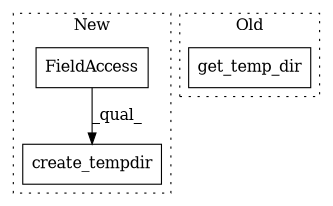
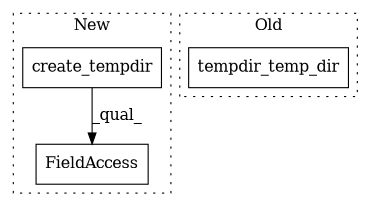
(250, 68) -> (269, 68)
(92, 110) -> (92, 110)
